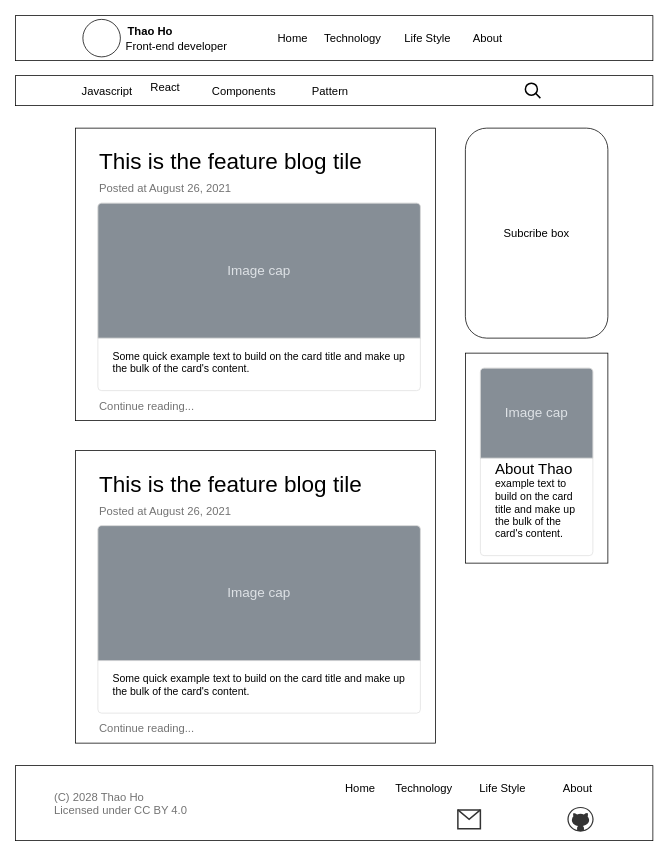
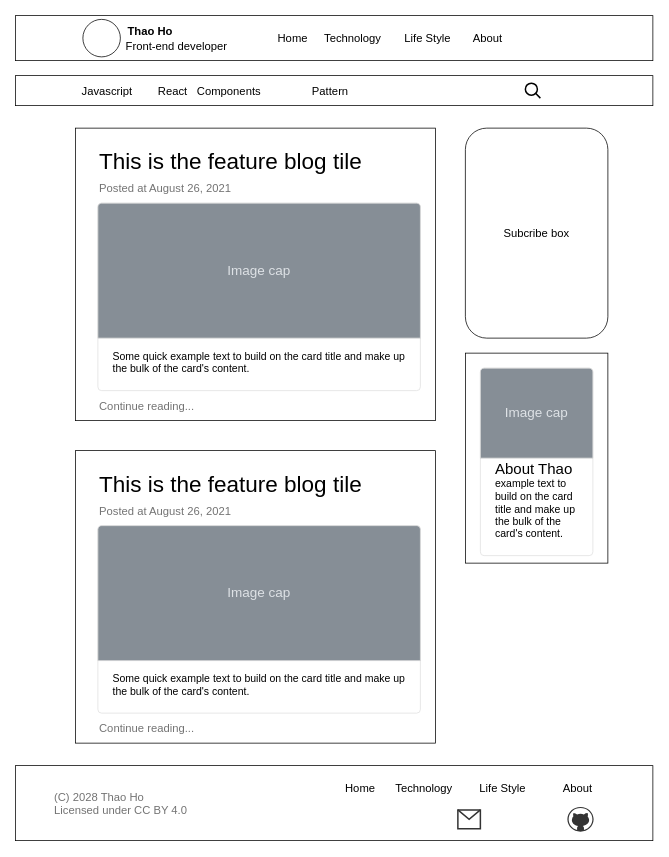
(165, 87) -> (173, 90)
(244, 90) -> (229, 90)
